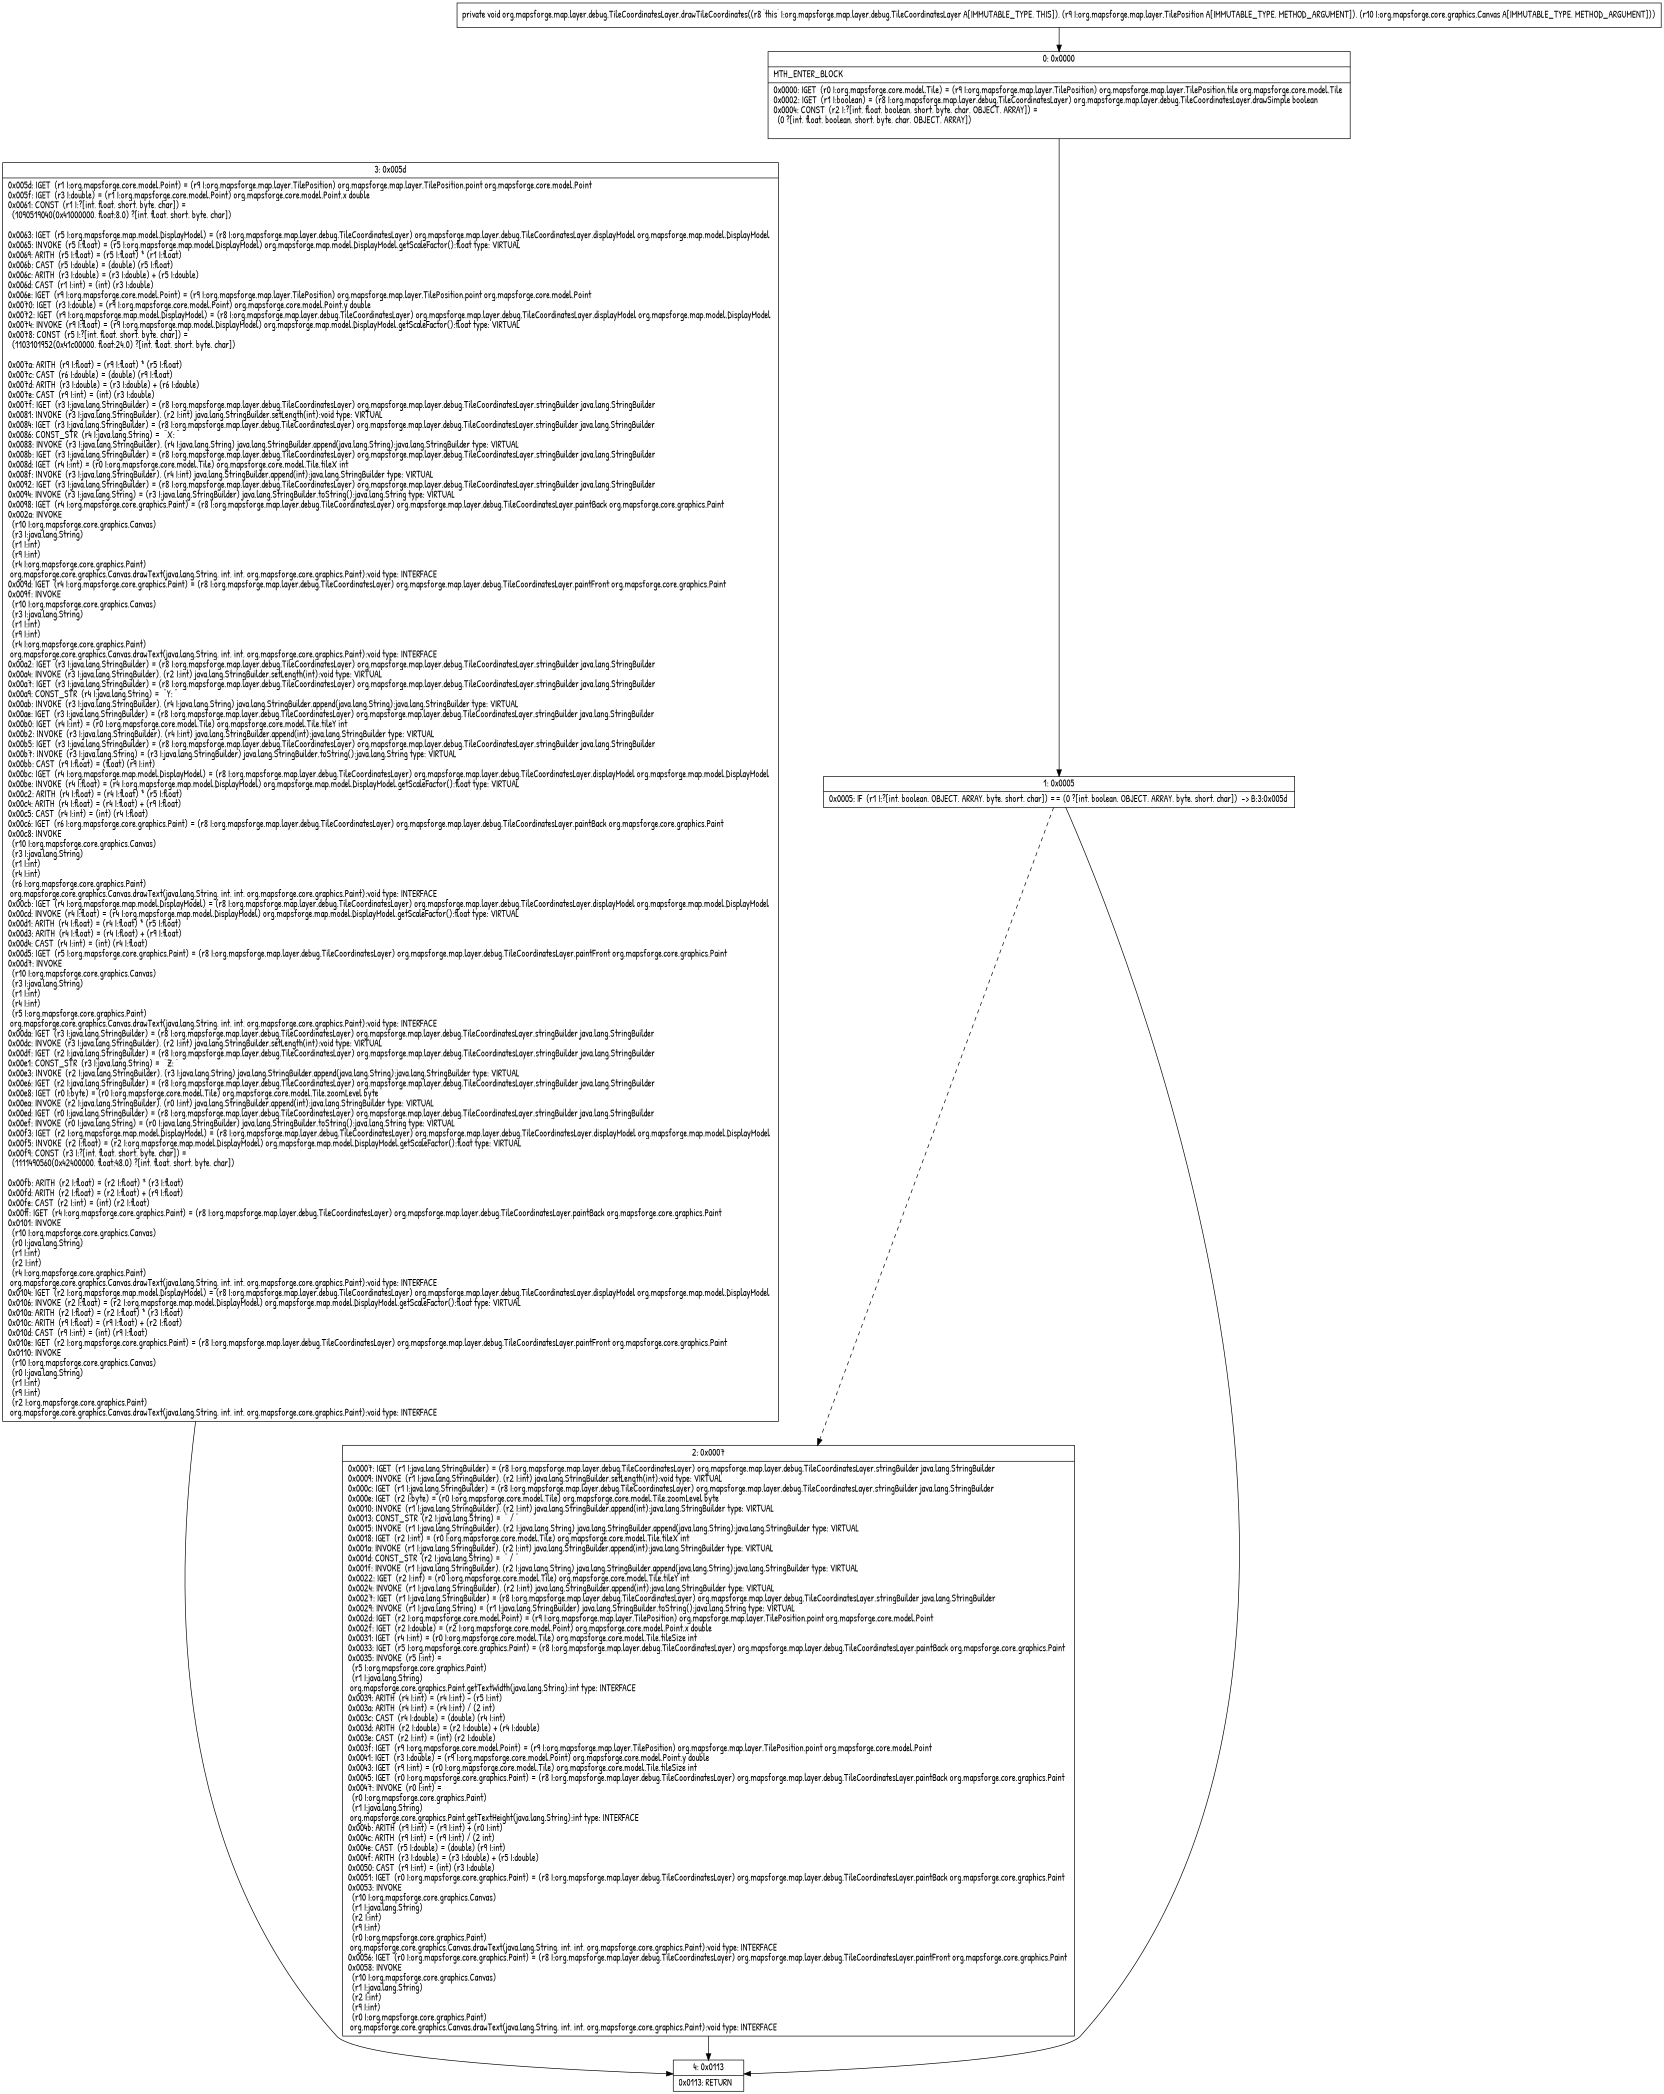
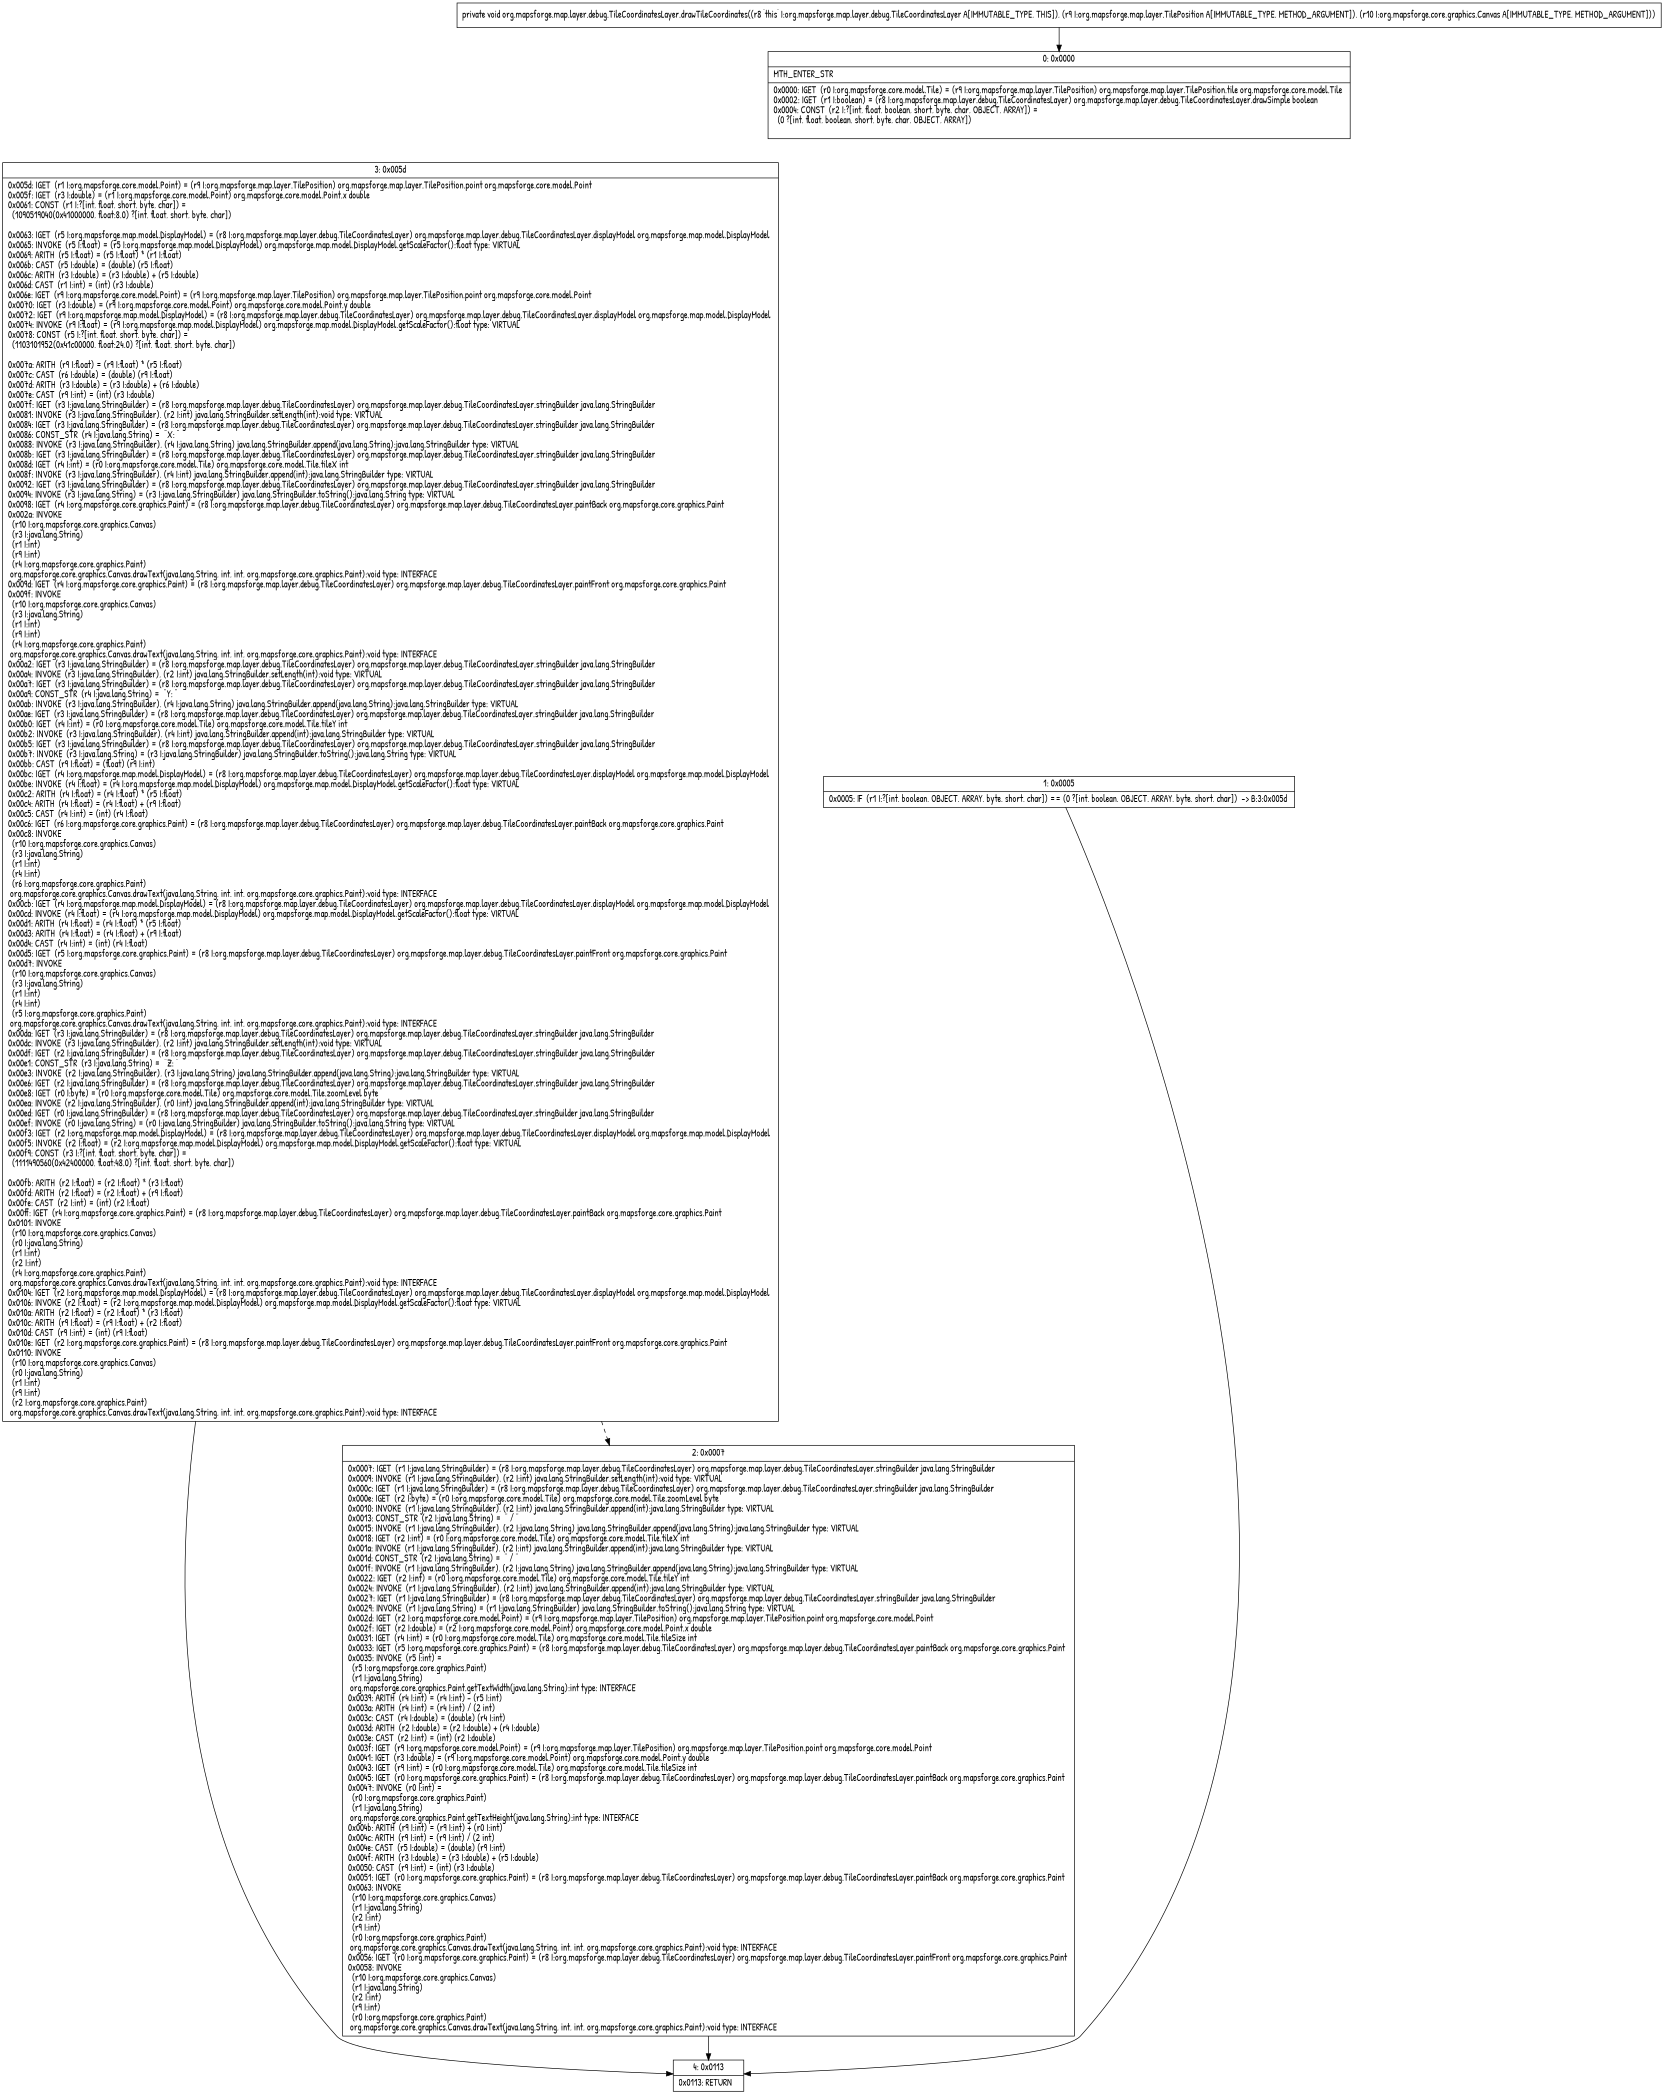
(809, 75) -> (804, 75)
(1059, 454) -> none
(937, 1123) -> (605, 1430)
(377, 1888) -> (377, 1888)
